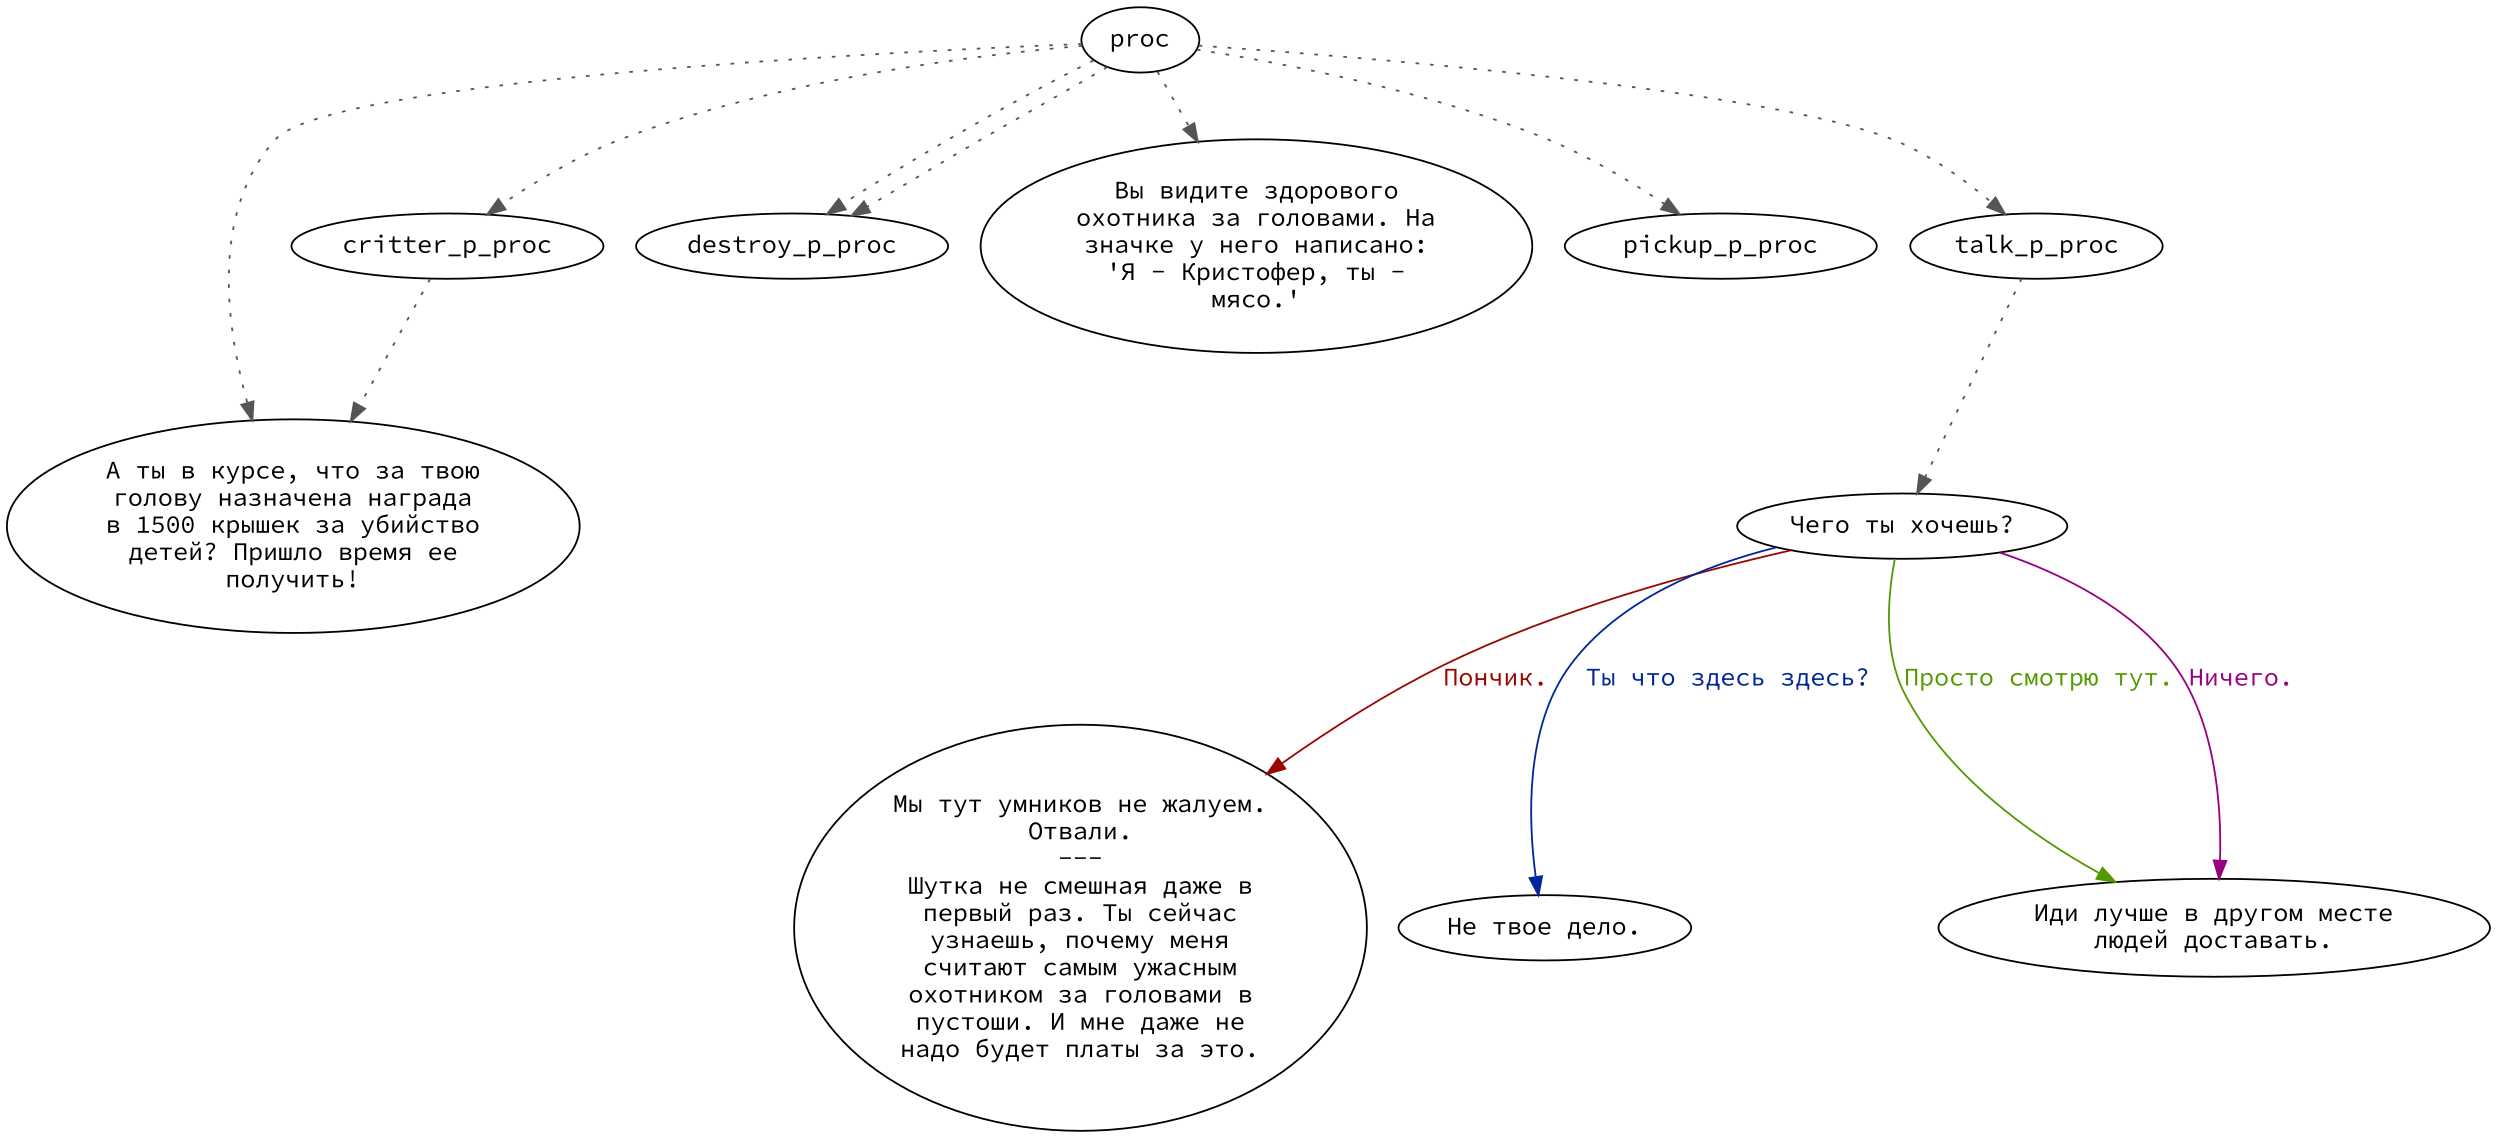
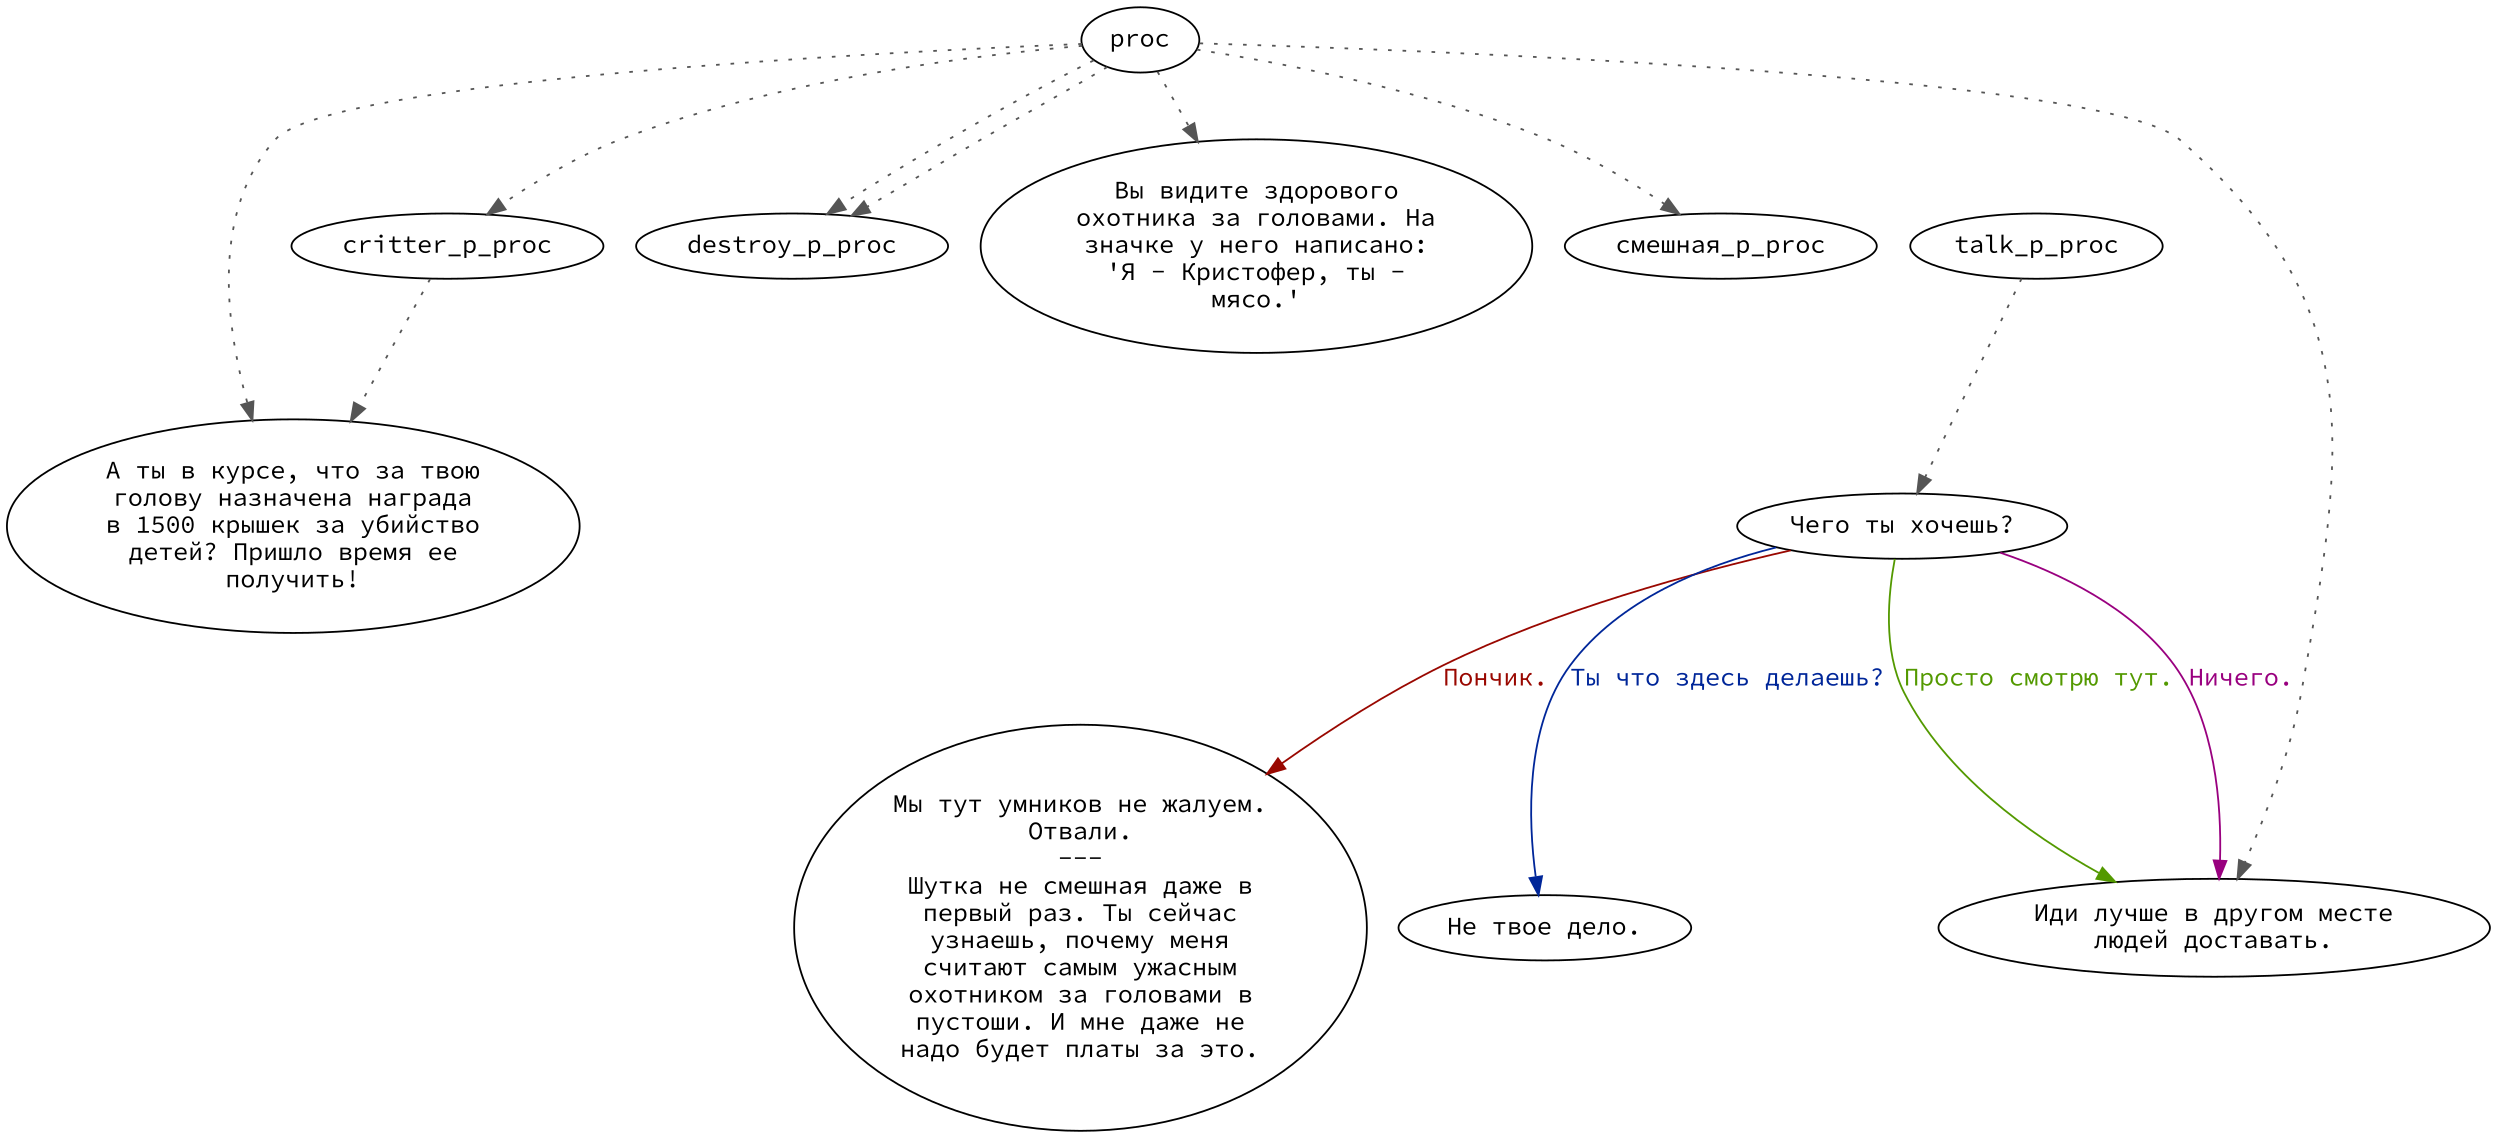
(1606, 84) -> (2082, 109)
(1721, 246) -> (1721, 246)
(1728, 679) -> (1728, 679)
